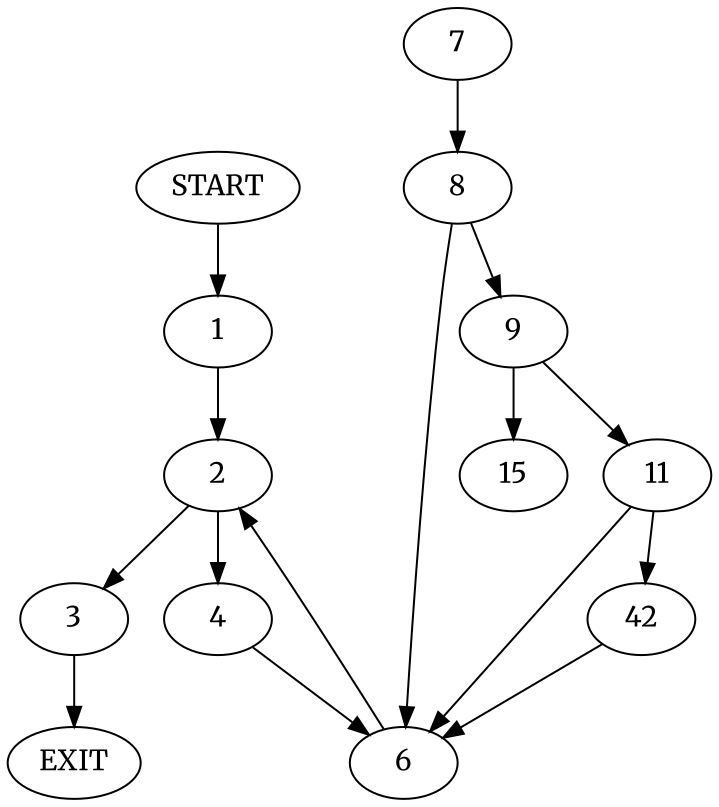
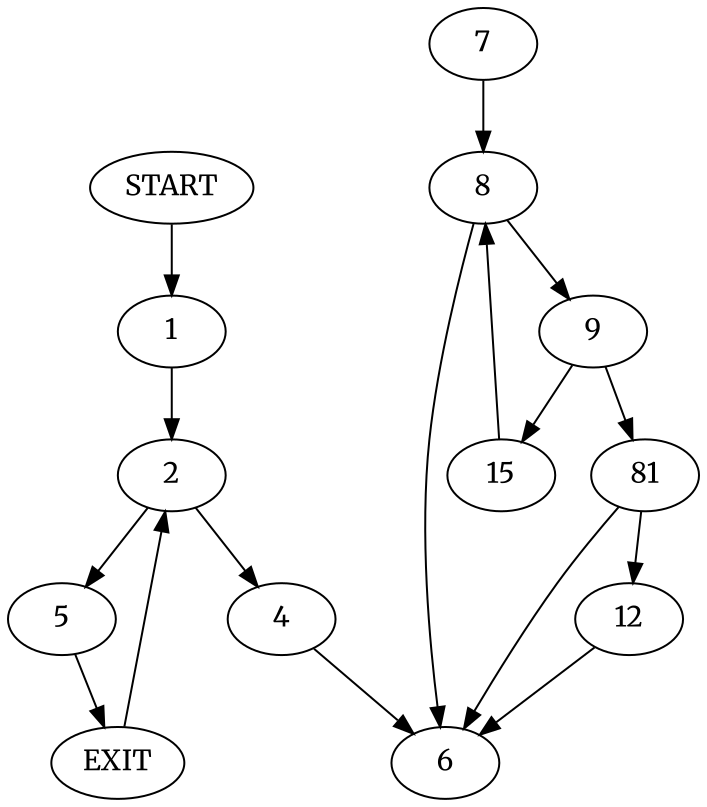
none -> (493, 342)
(657, 475) -> (645, 475)
(74, 619) -> (62, 619)
(641, 619) -> (629, 619)
(318, 627) -> (143, 629)
